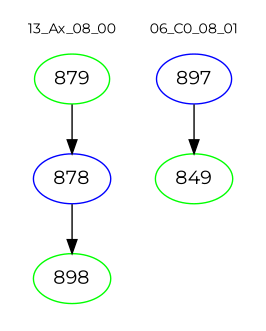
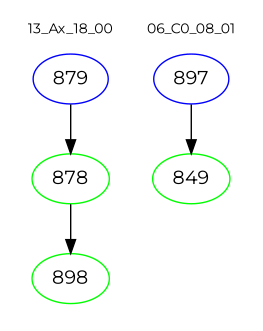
(72, 30) -> (71, 30)
(72, 79) -> (71, 79)
(72, 179) -> (71, 179)
